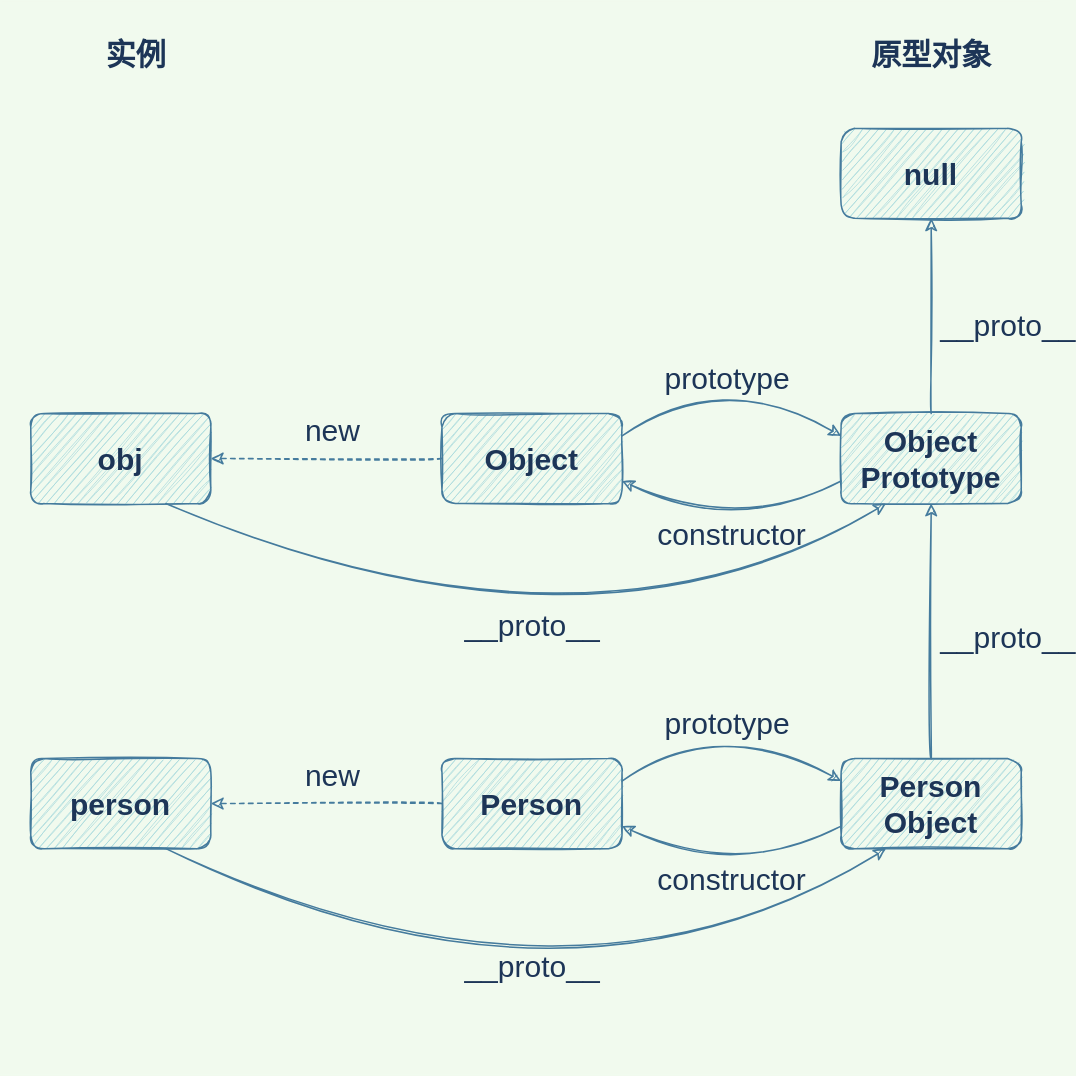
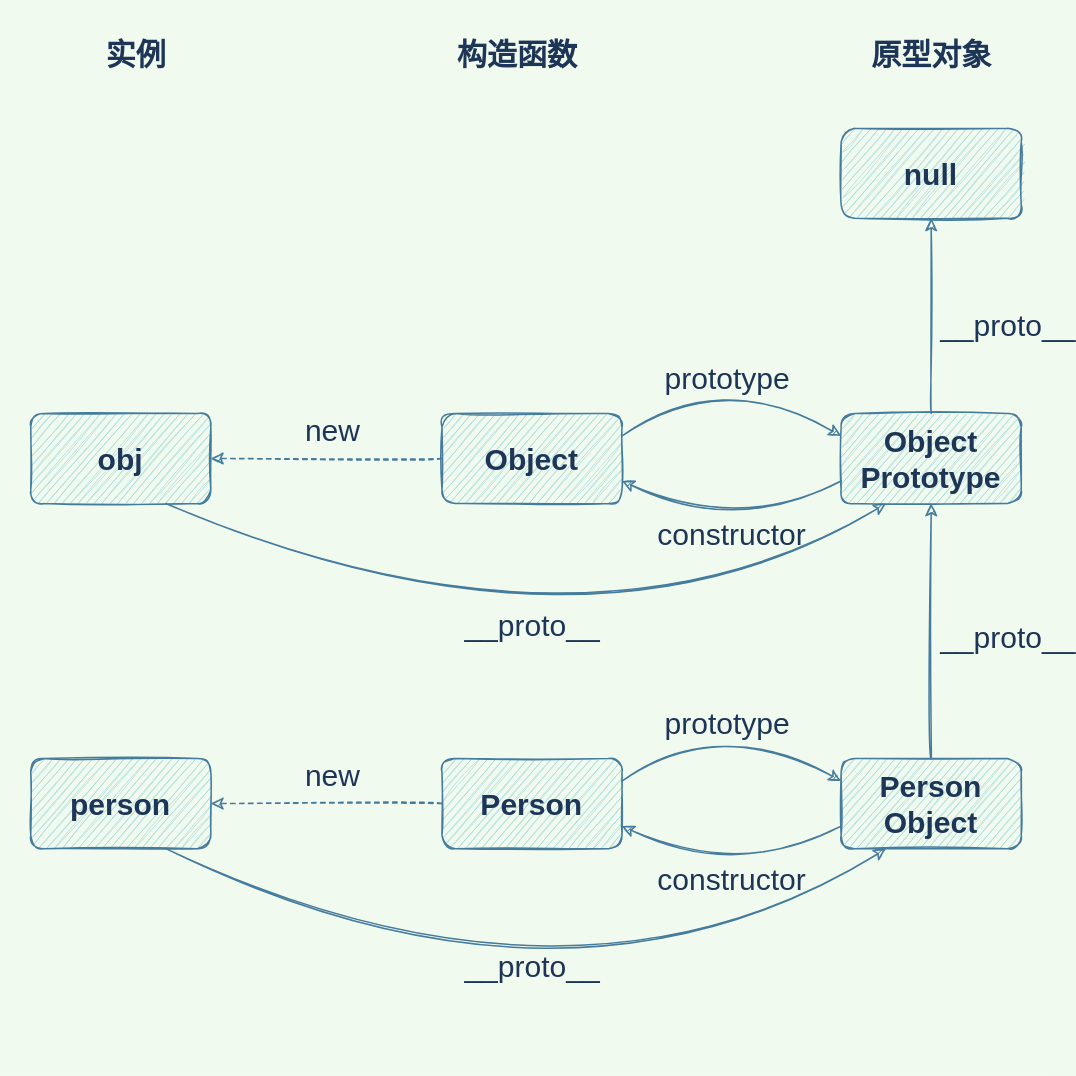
none -> (517, 53)
